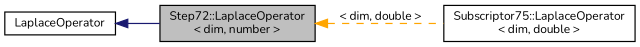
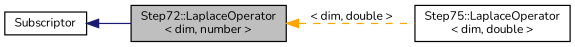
(60, 23) -> (46, 23)
(539, 23) -> (493, 23)
